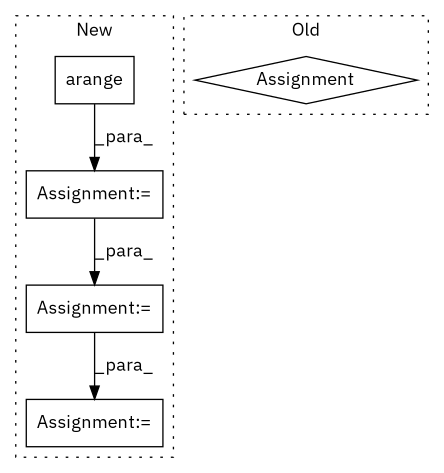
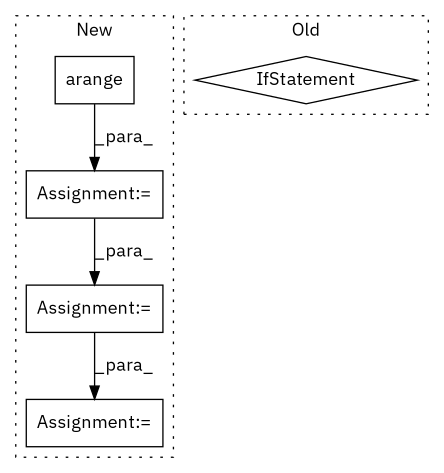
(306, 80) -> (306, 80)
